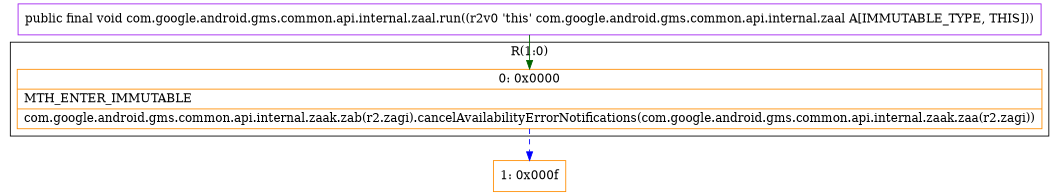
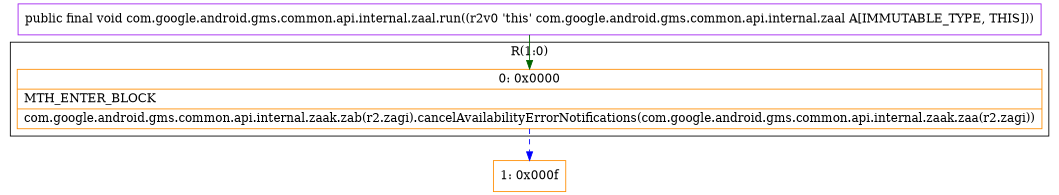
(108, 99) -> (90, 99)
